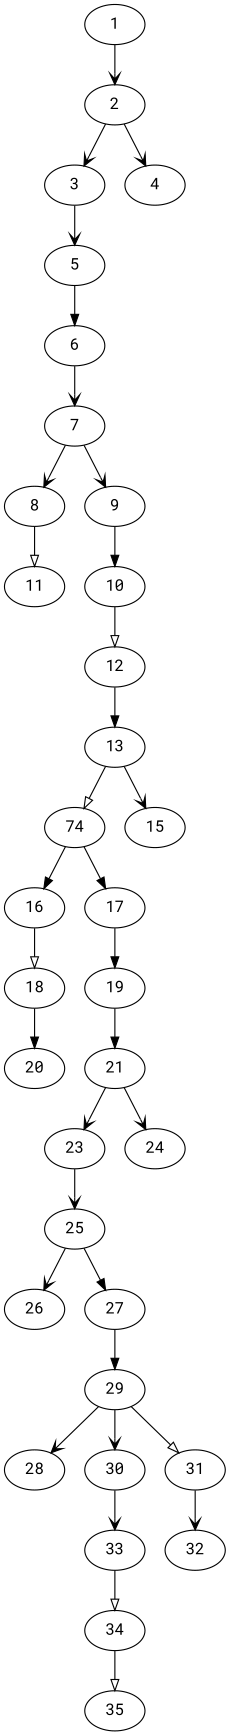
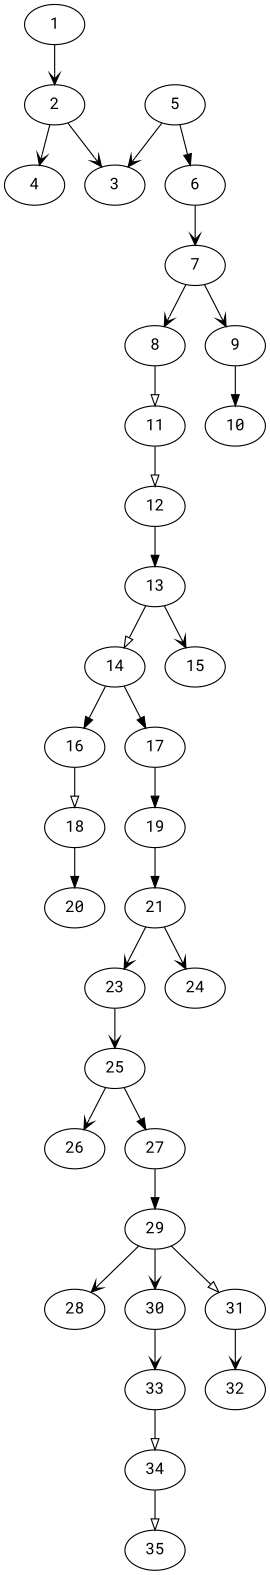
(75, 220) -> (148, 140)
(115, 621) -> (155, 461)
(75, 828) -> (115, 667)
